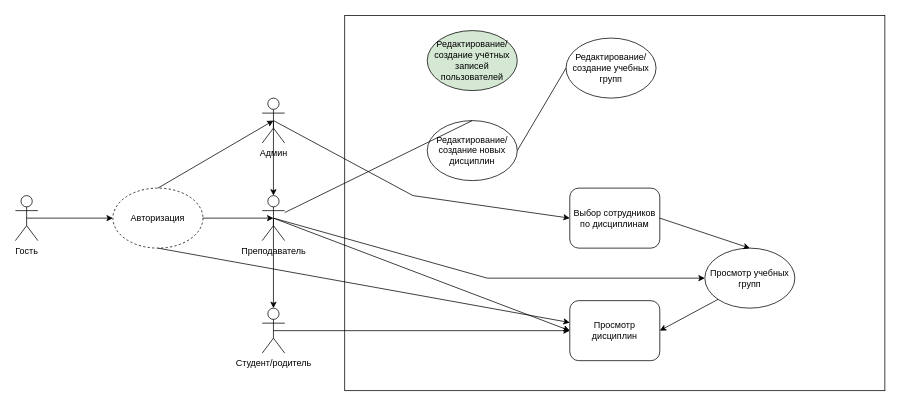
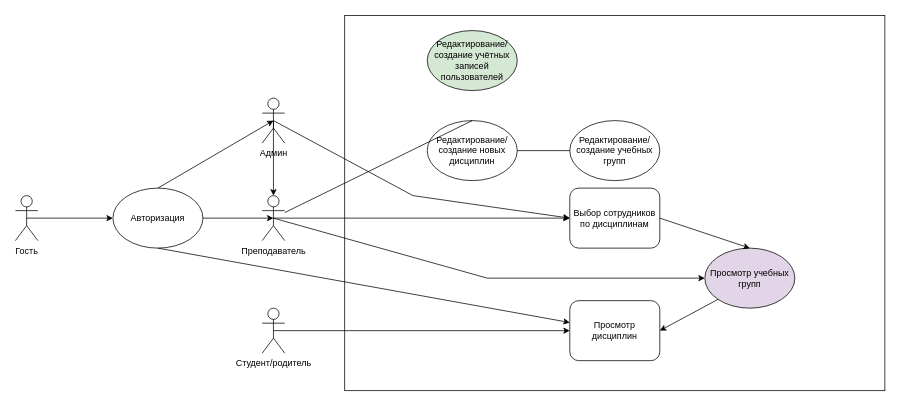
(611, 68) -> (615, 150)
(158, 218) -> (158, 218)
(273, 266) -> (423, 218)
(401, 266) -> none
(750, 278) -> (750, 278)
